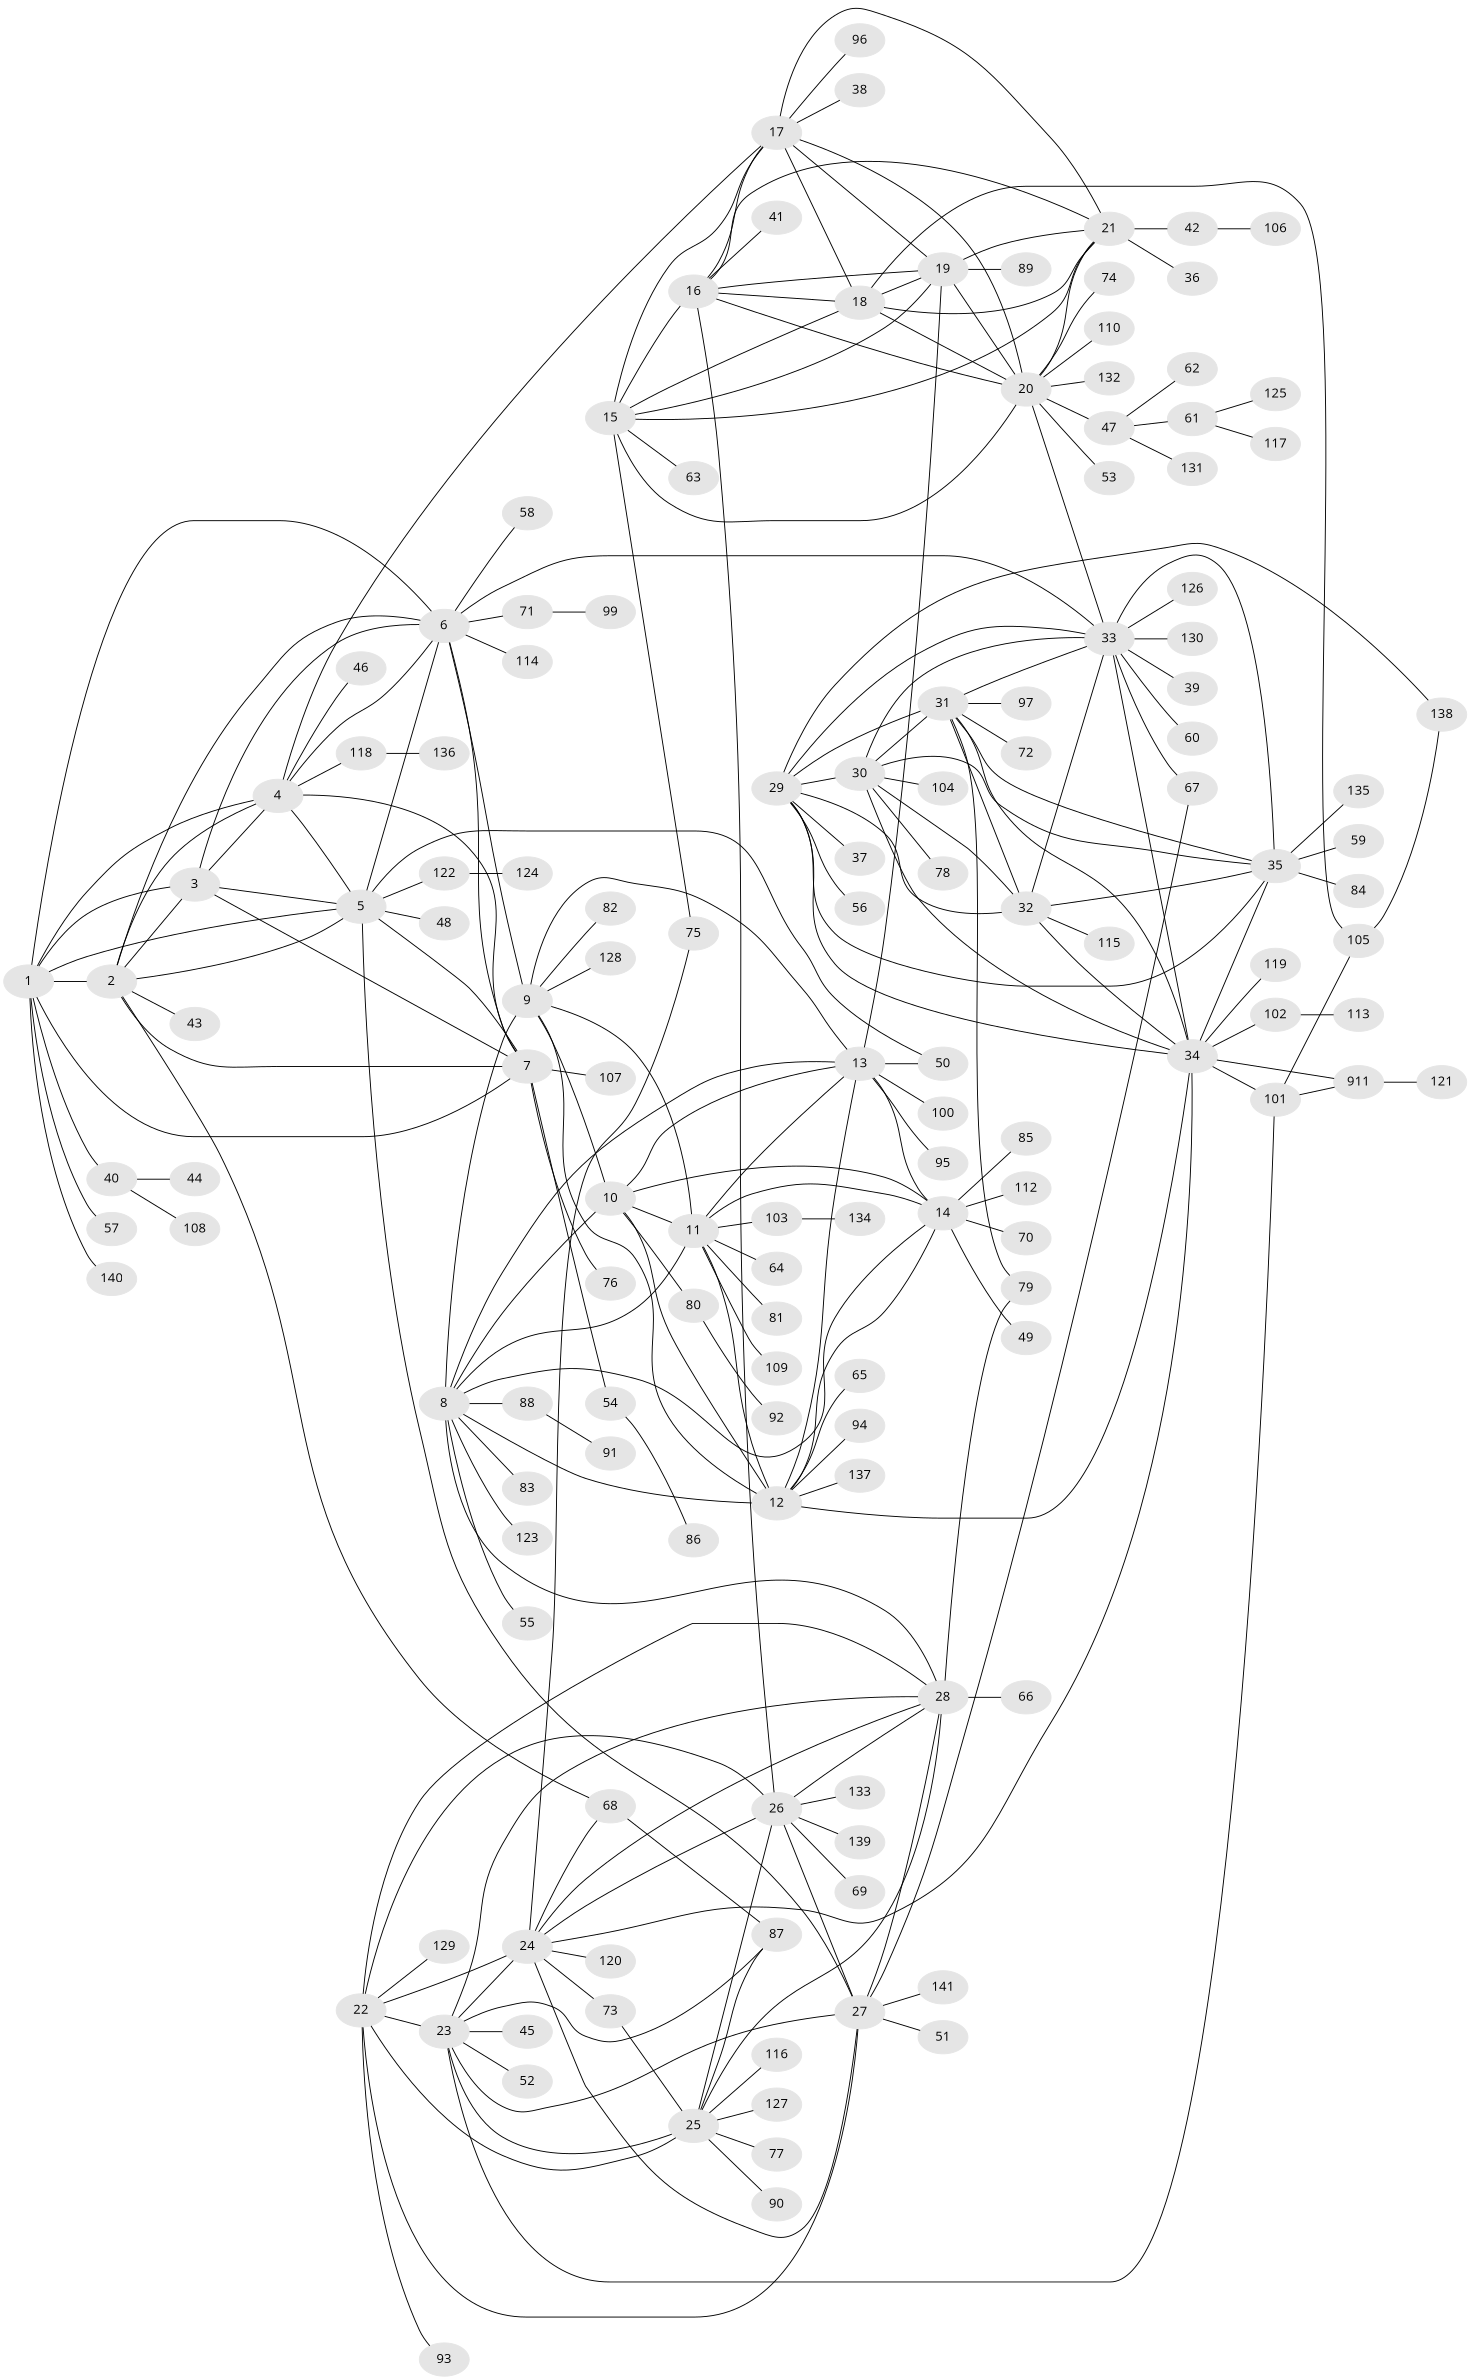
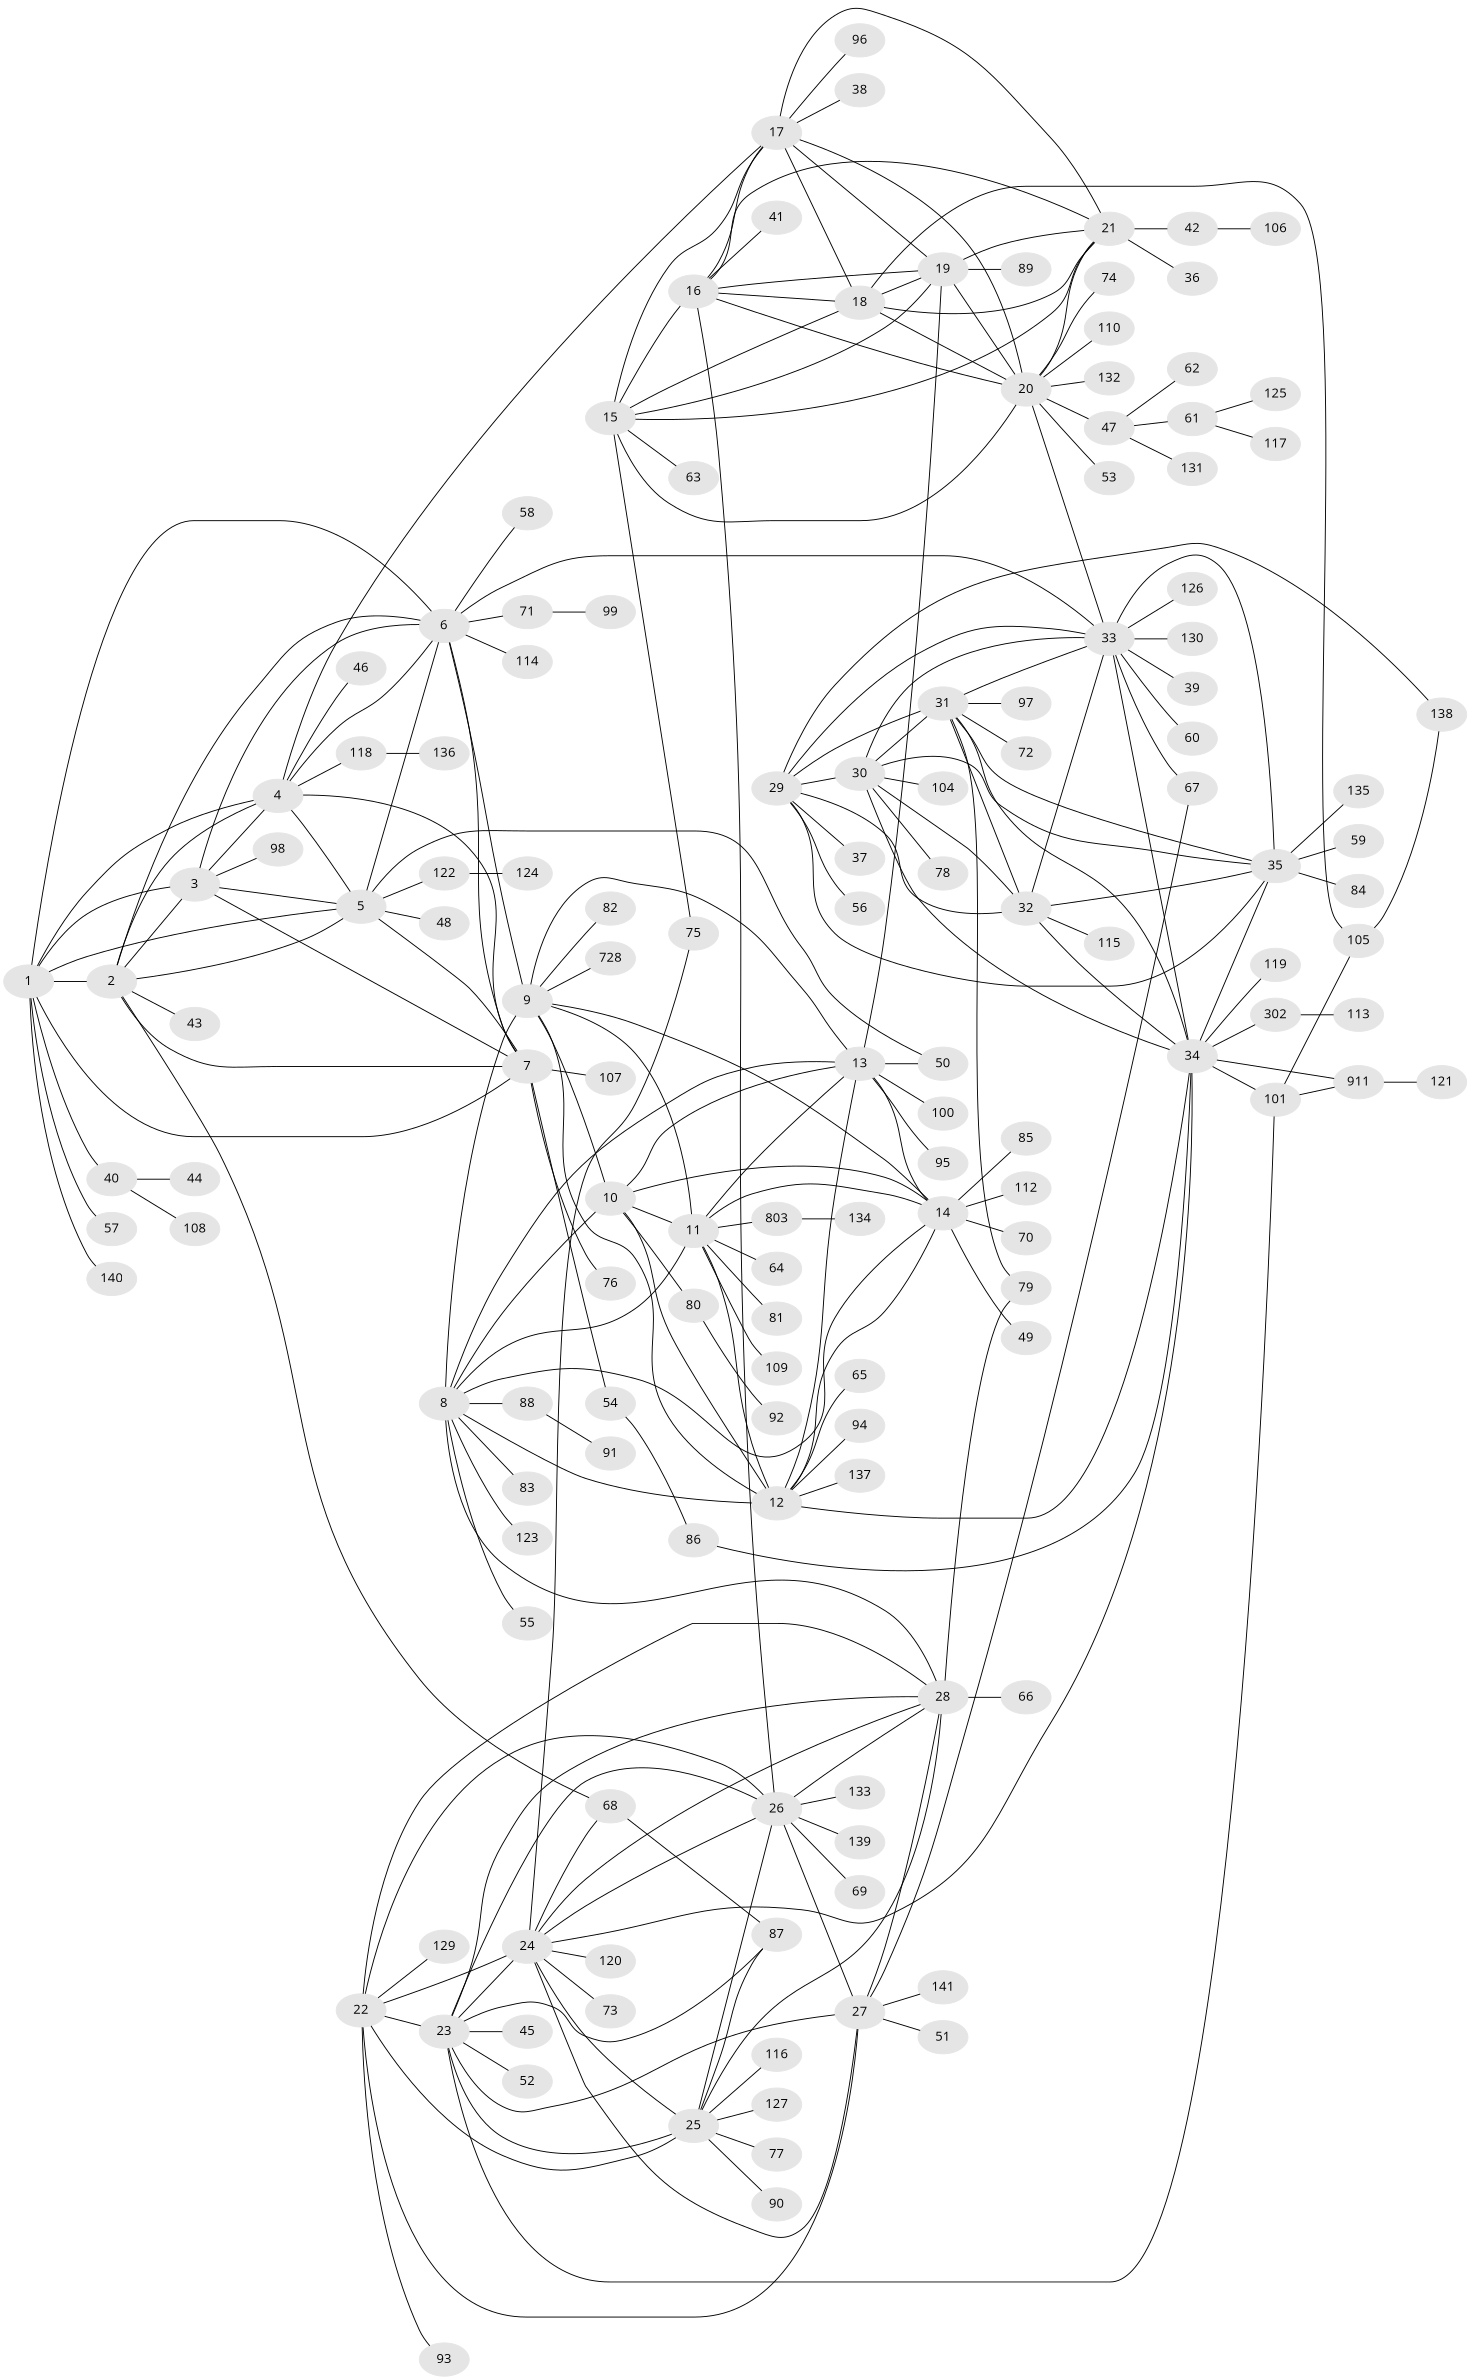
none -> (278, 849)
(611, 958) -> (611, 958)
(913, 1004) -> (1120, 1490)
(1276, 1015) -> (1276, 1015)
none -> (754, 1075)
(777, 1219) -> (777, 1219)
(446, 1540) -> none
none -> (553, 1815)
(649, 2064) -> (596, 2047)
